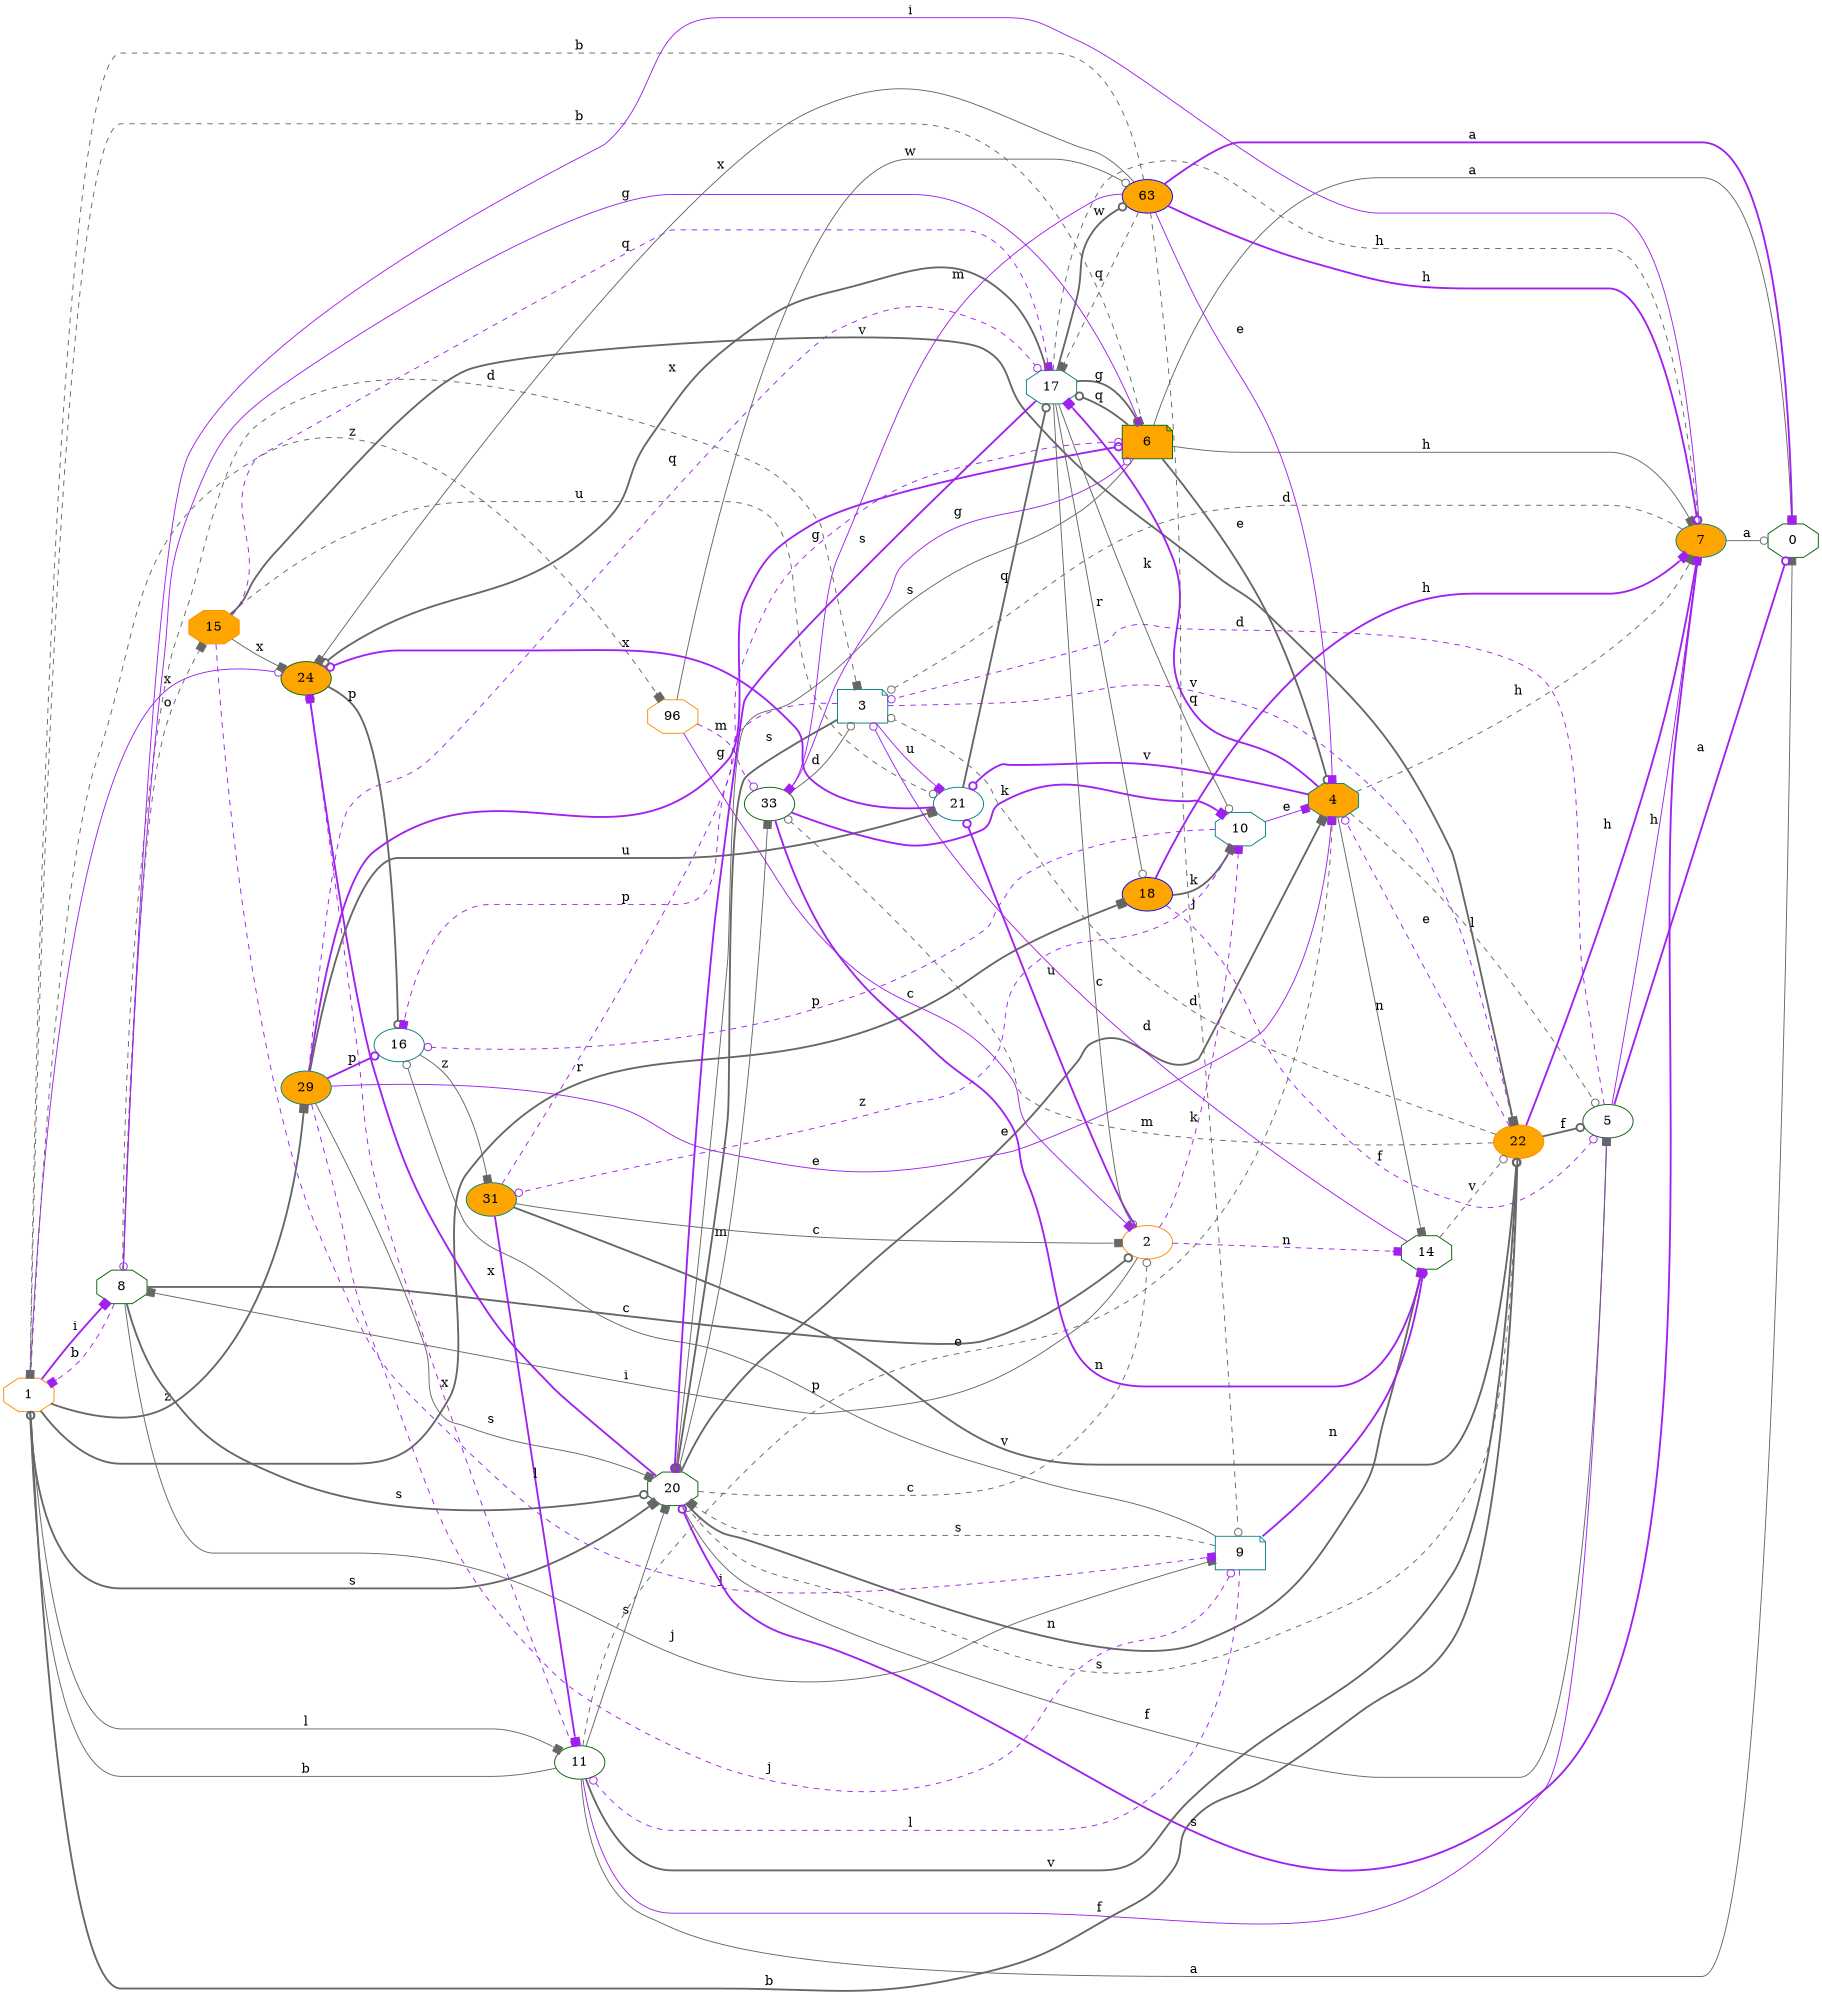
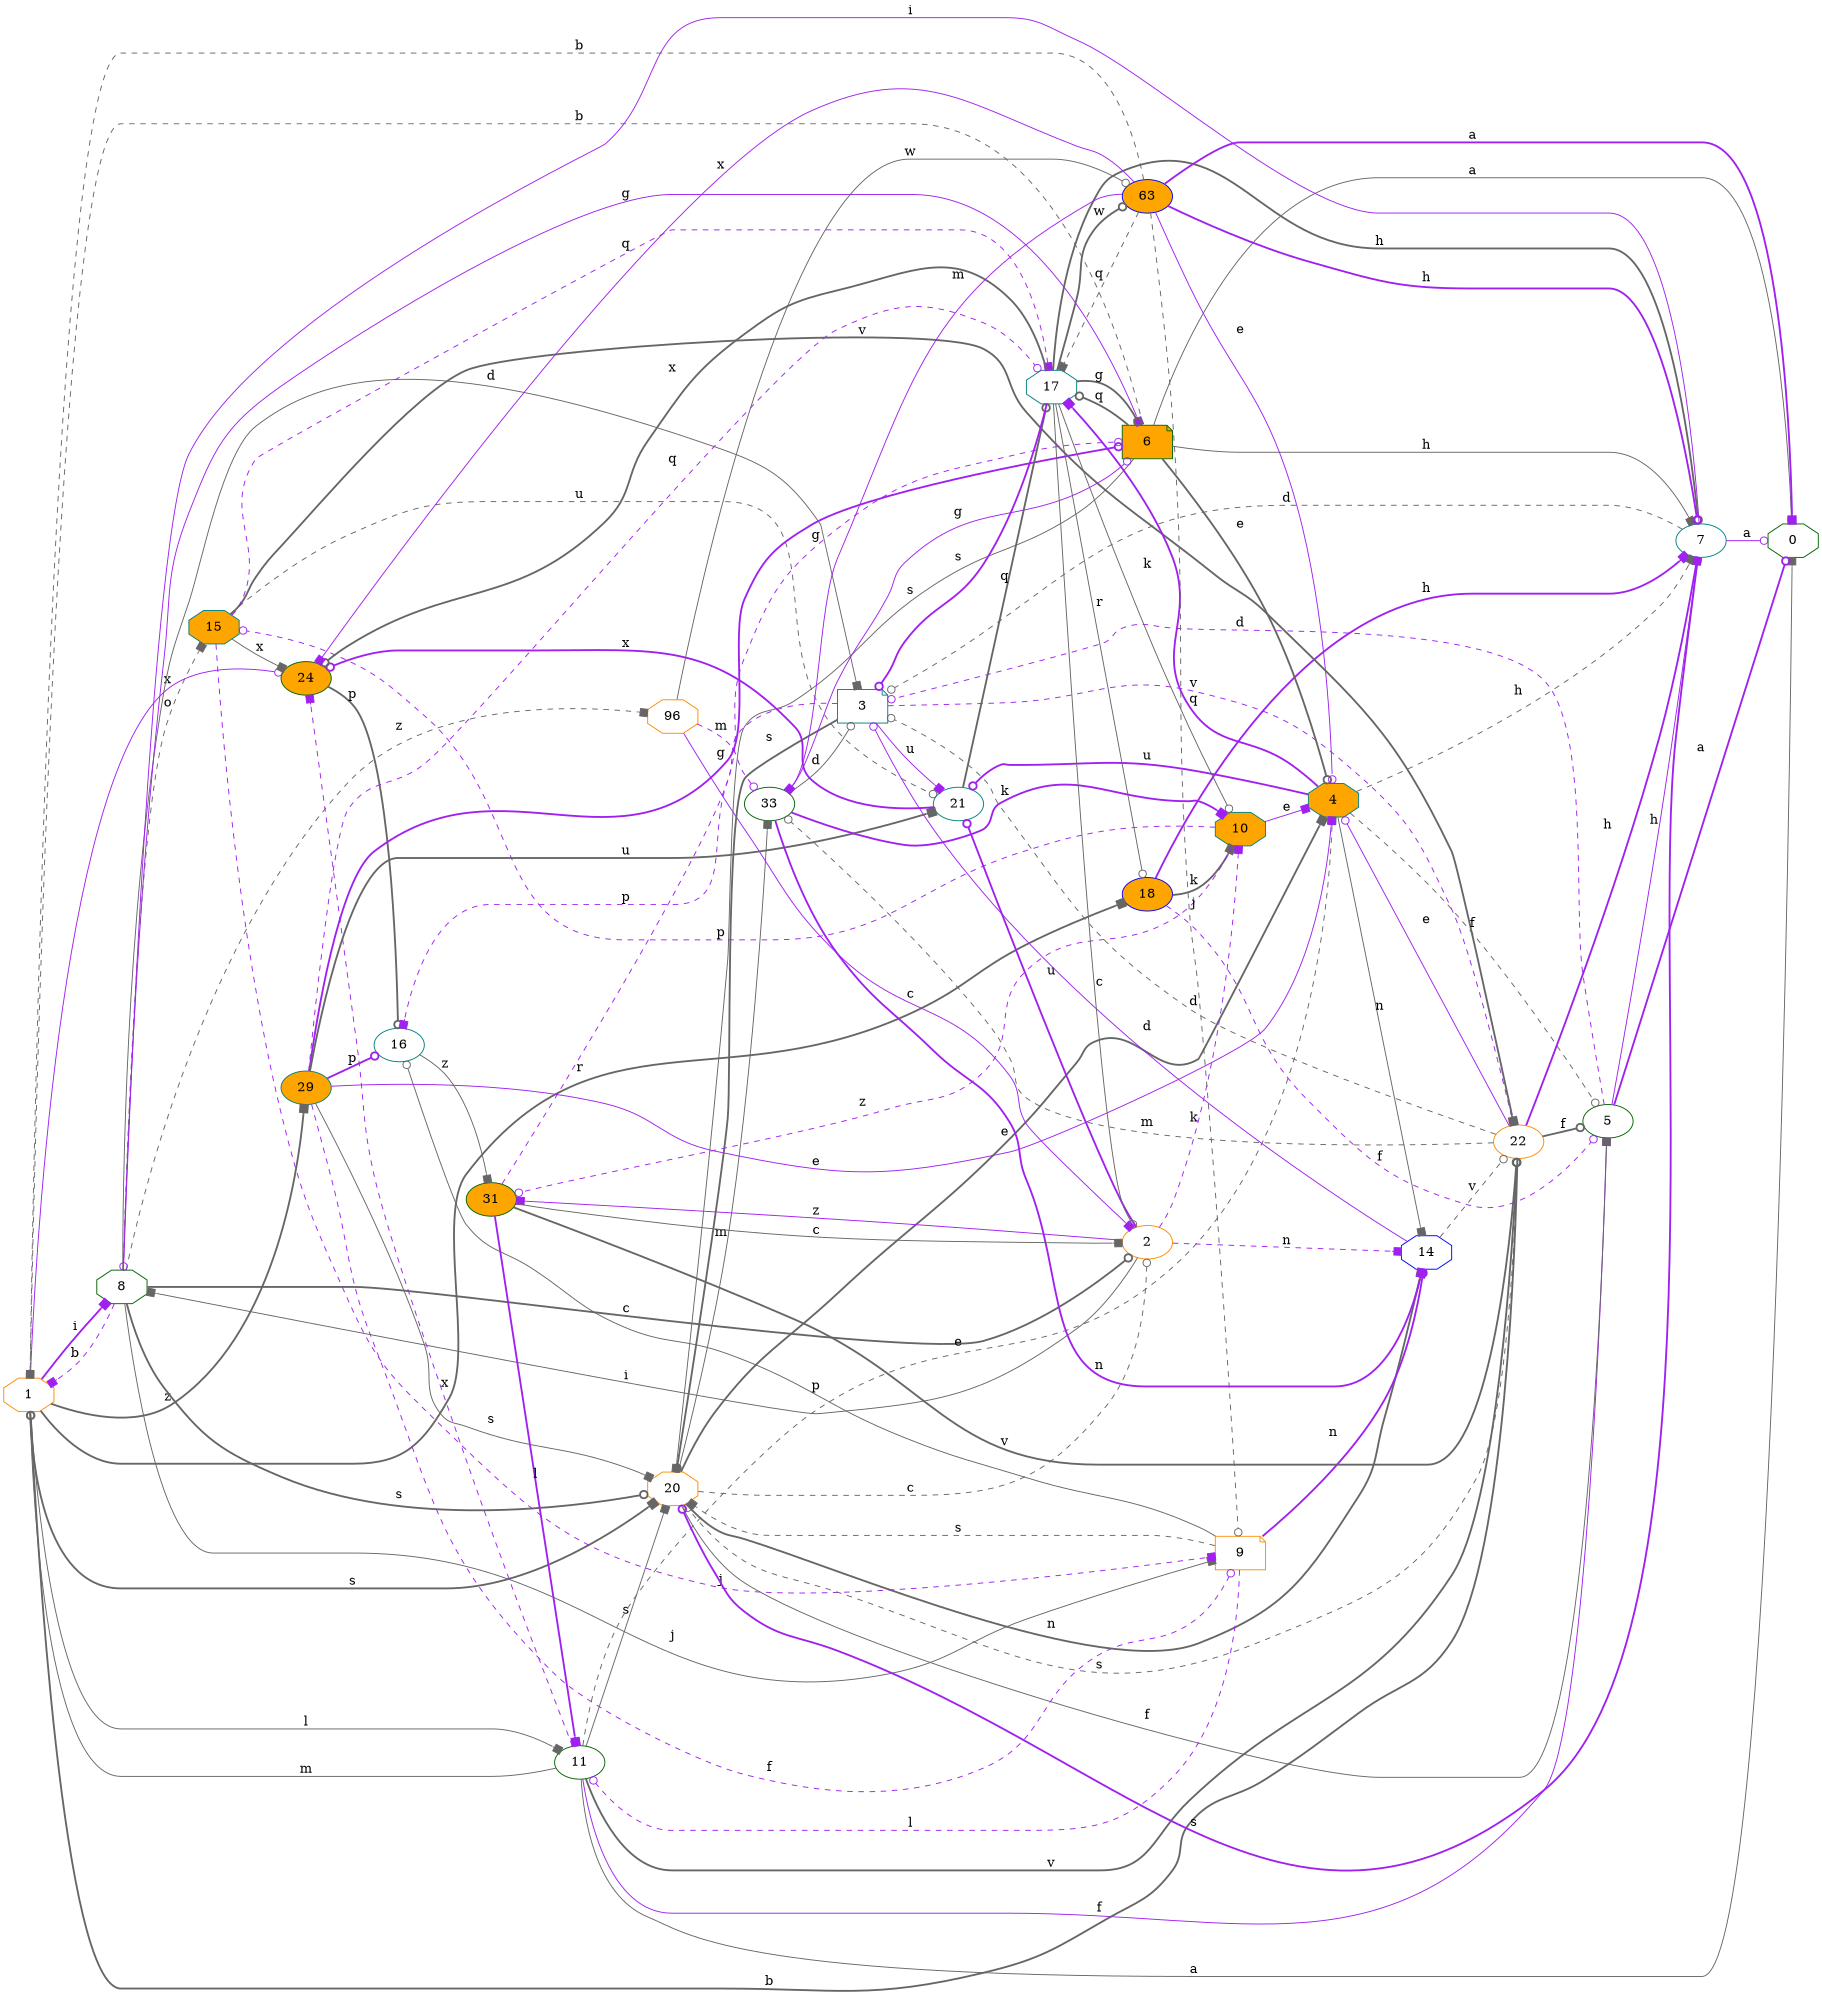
(682, 215) -> (682, 215)
(1392, 248) -> (1392, 248)
(231, 465) -> (231, 465)
(1289, 479) -> (1289, 479)
(1701, 541) -> (1701, 541)
(1743, 541) -> (1743, 541)
(214, 627) -> (214, 627)
(128, 647) -> (279, 876)
(1147, 756) -> (1147, 756)
(1240, 829) -> (1240, 829)
(721, 873) -> (983, 565)
(1473, 924) -> (1473, 924)
(1428, 975) -> (1428, 975)
(847, 998) -> (671, 940)
(394, 1133) -> none
(1519, 1142) -> (1519, 1142)
(491, 1199) -> (491, 1199)
none -> (824, 1219)
(1427, 1252) -> (1427, 1252)
(673, 1489) -> (673, 1489)
(1240, 1553) -> (1240, 1553)
(770, 1768) -> (770, 1768)
(306, 1769) -> (306, 1769)
